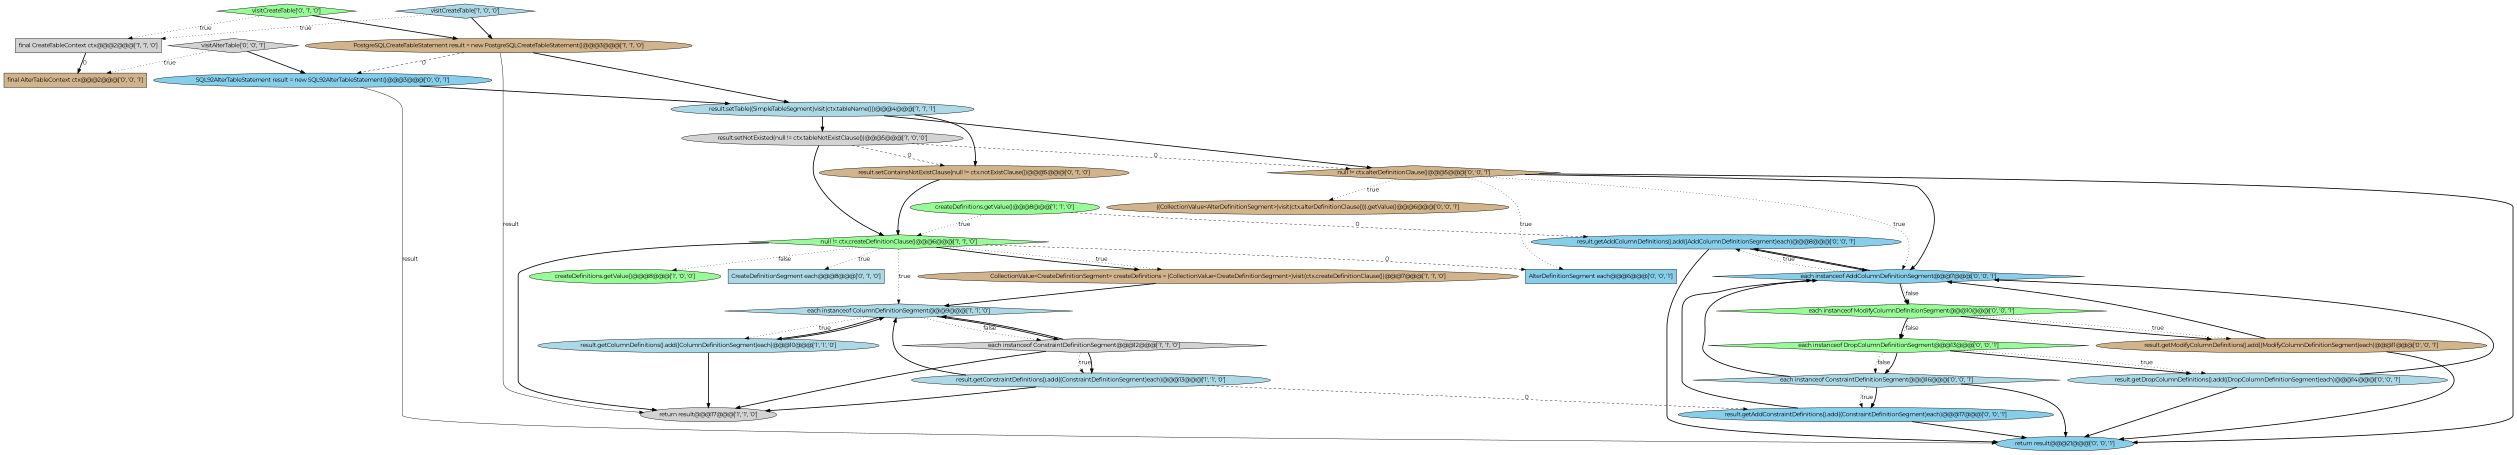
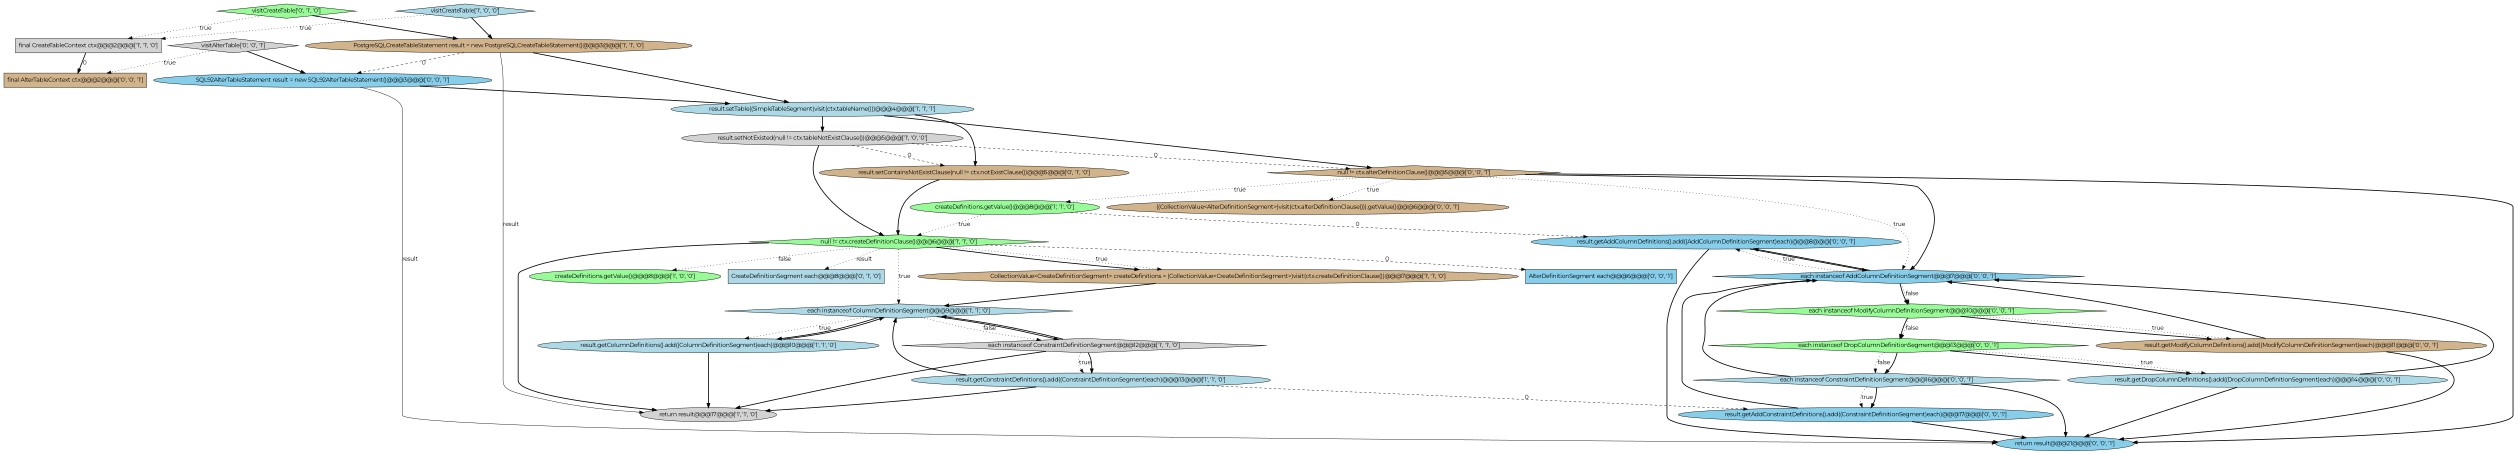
(1520, 217) -> (1216, 189)
(864, 259) -> (864, 259)
